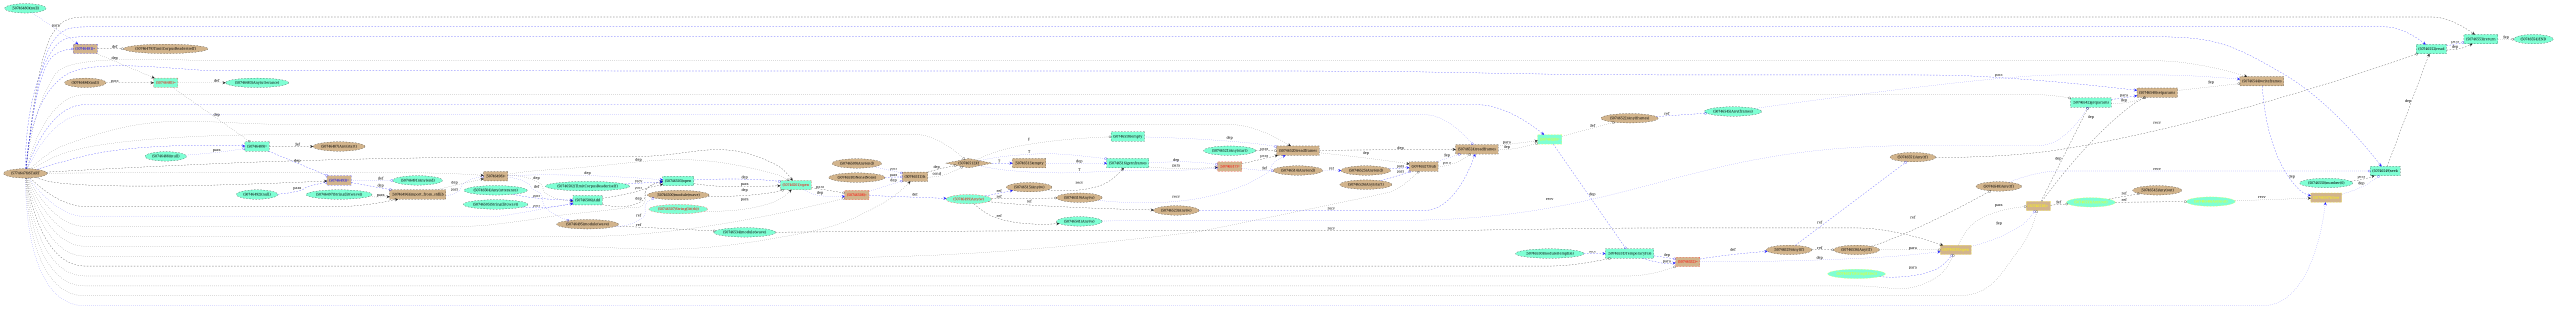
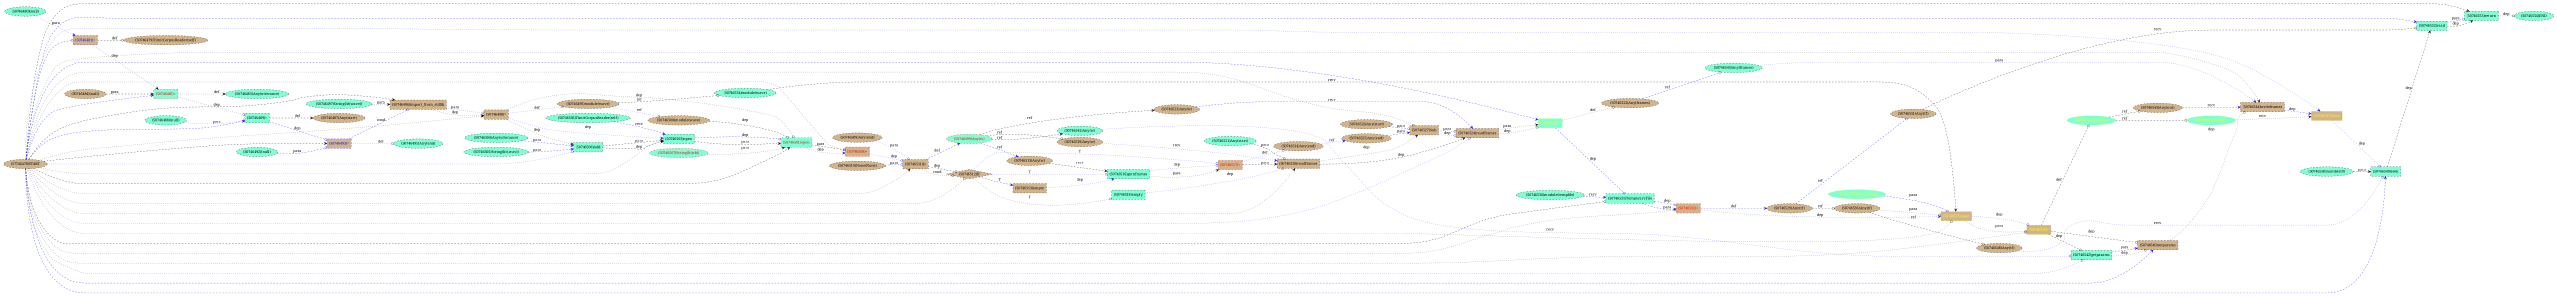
none -> (74, 106)
none -> (2210, 107)
(381, 186) -> (381, 120)
(906, 197) -> (942, 152)
